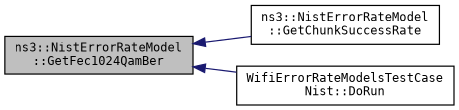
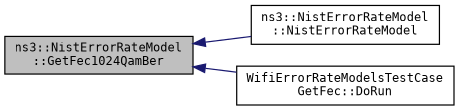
(345, 25) -> (345, 25)
(345, 86) -> (345, 86)
